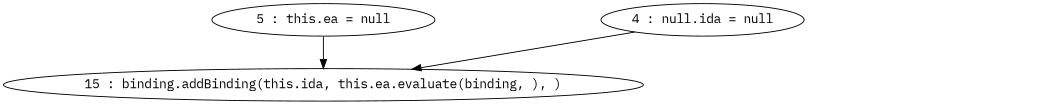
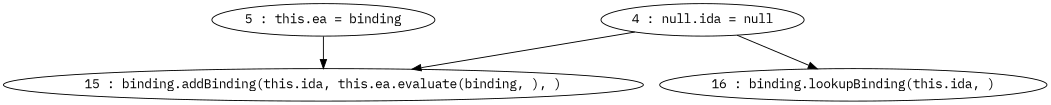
(323, 20) -> (323, 20)
none -> (853, 85)
